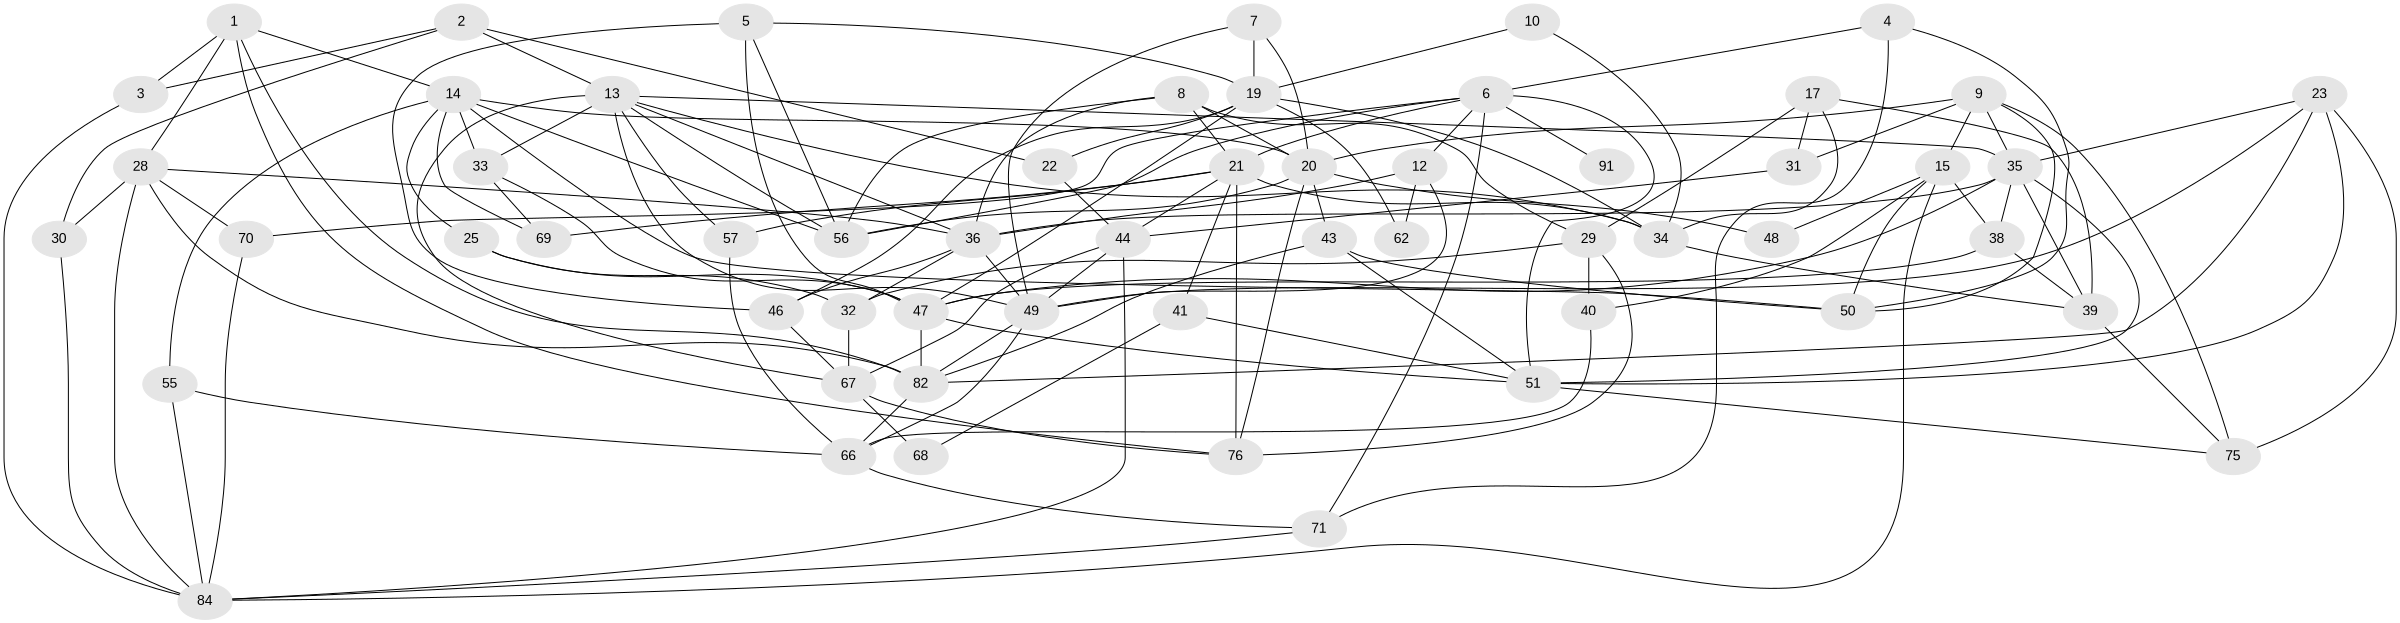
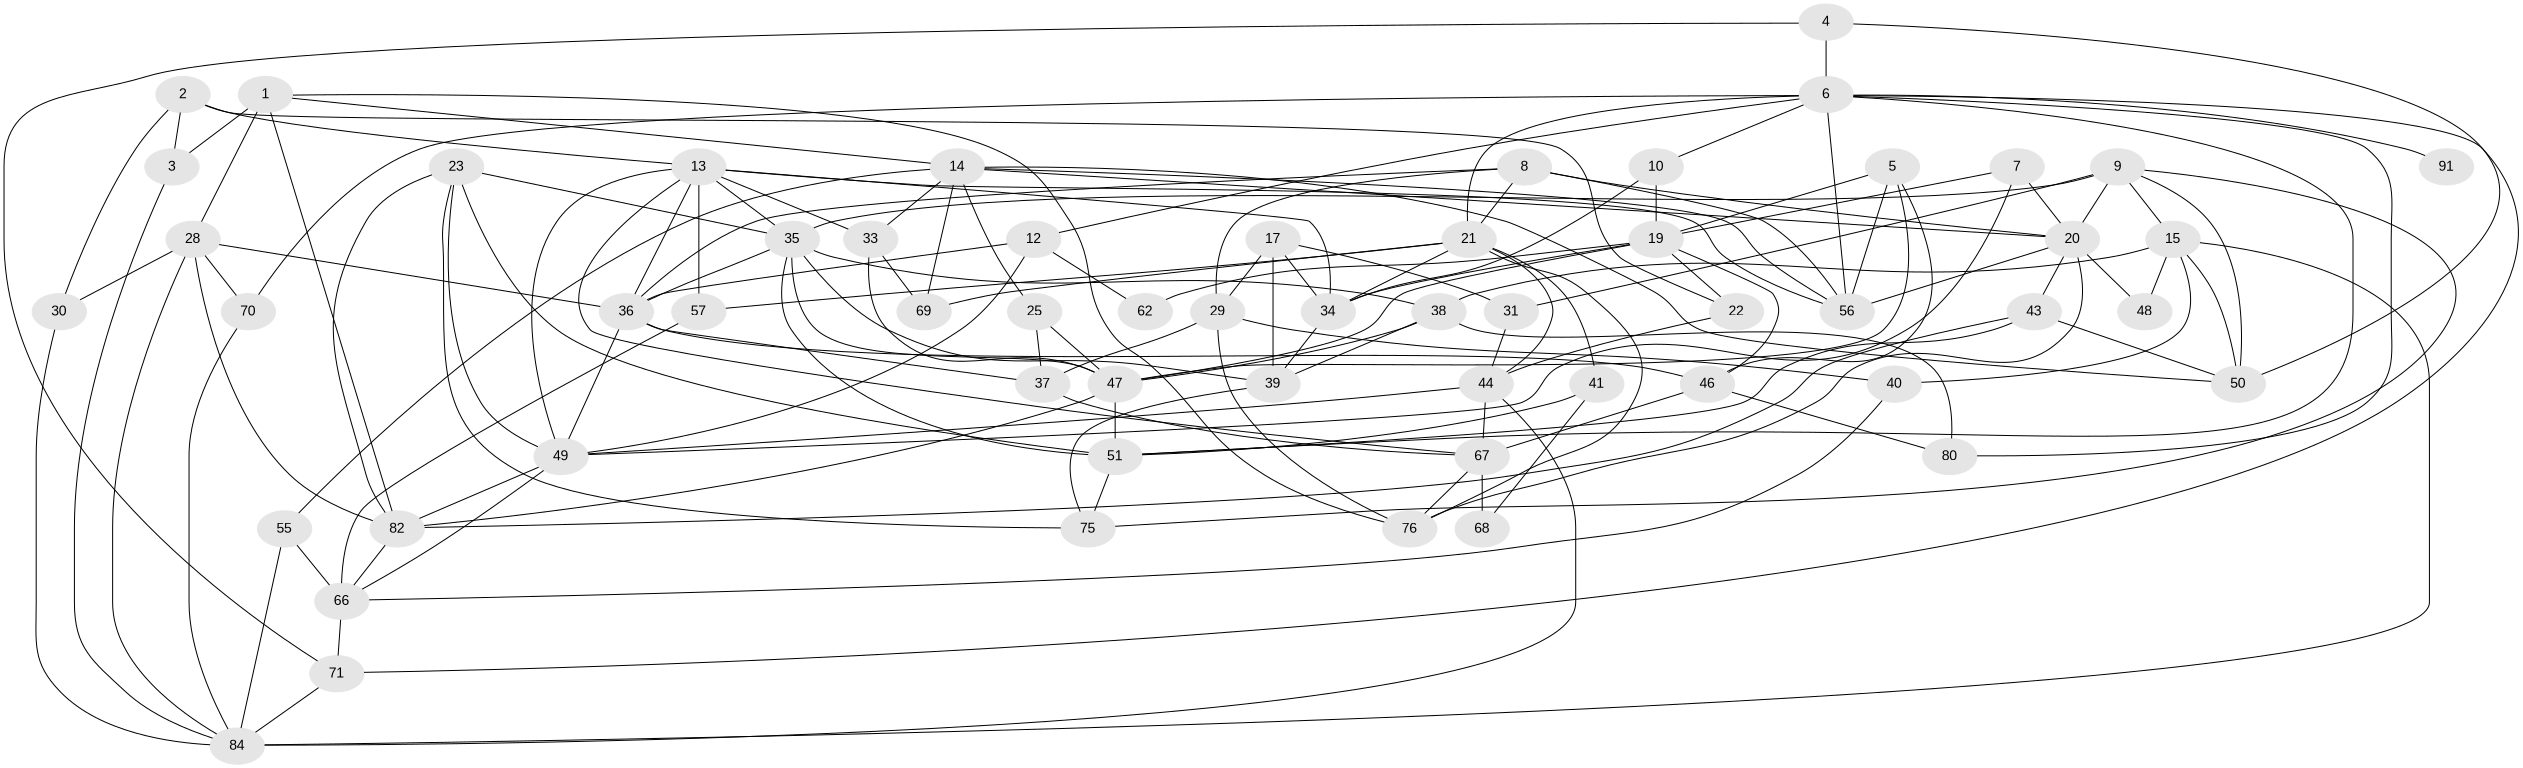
none -> (1741, 131)
(849, 312) -> (1043, 384)
none -> (1950, 457)
